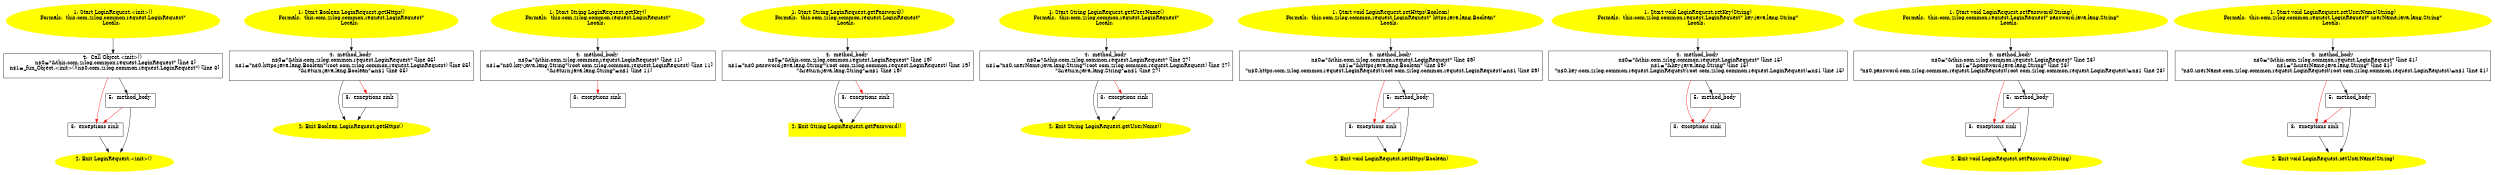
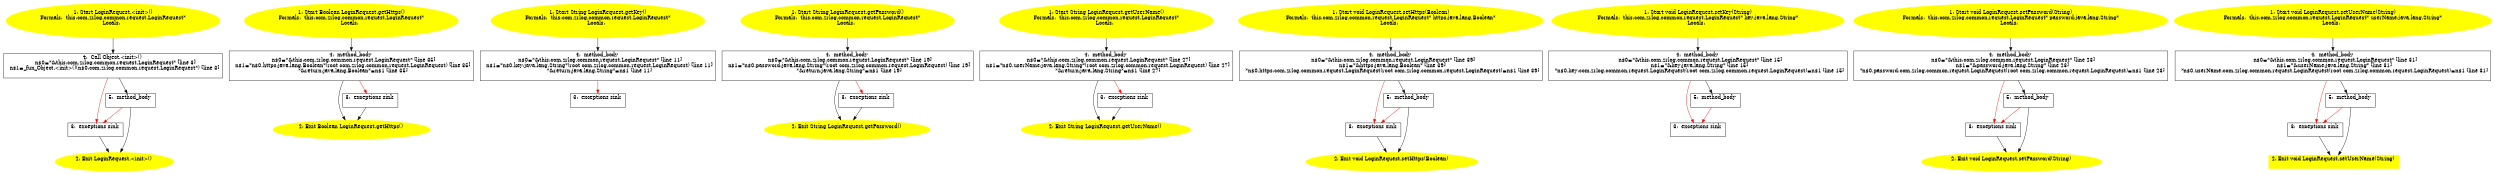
(847, 130) -> (847, 130)
(2334, 162) -> (2334, 162)
